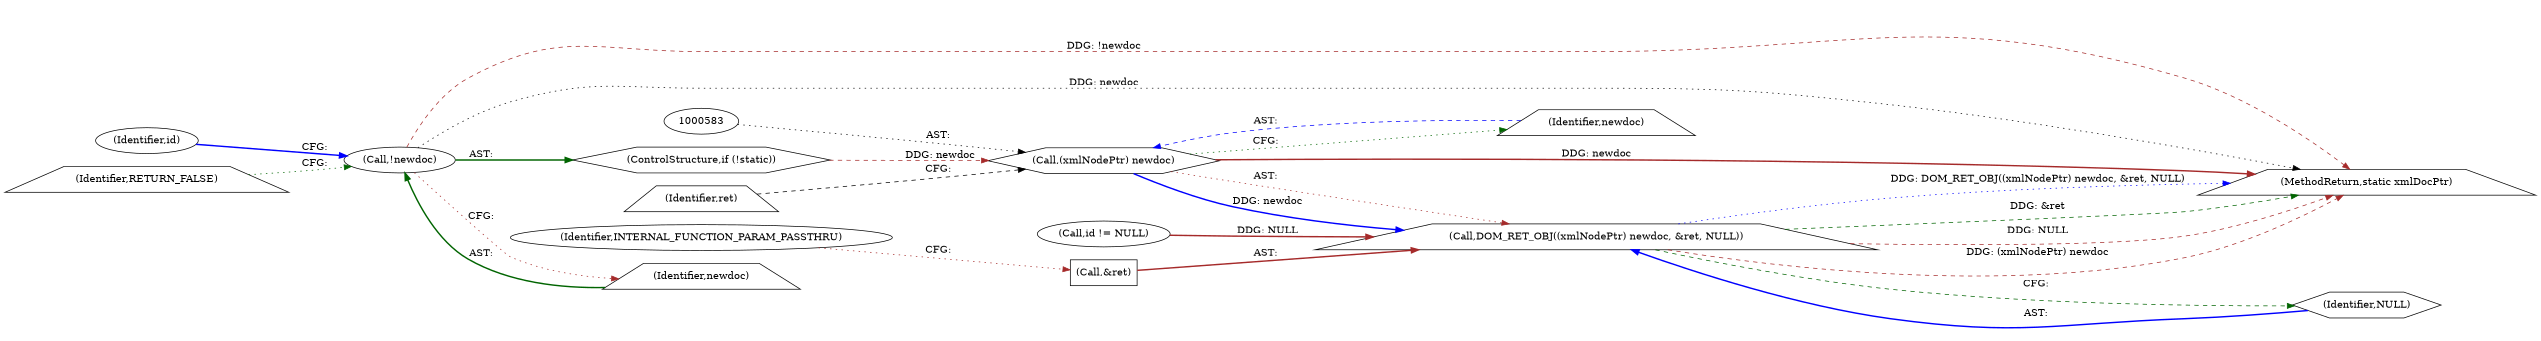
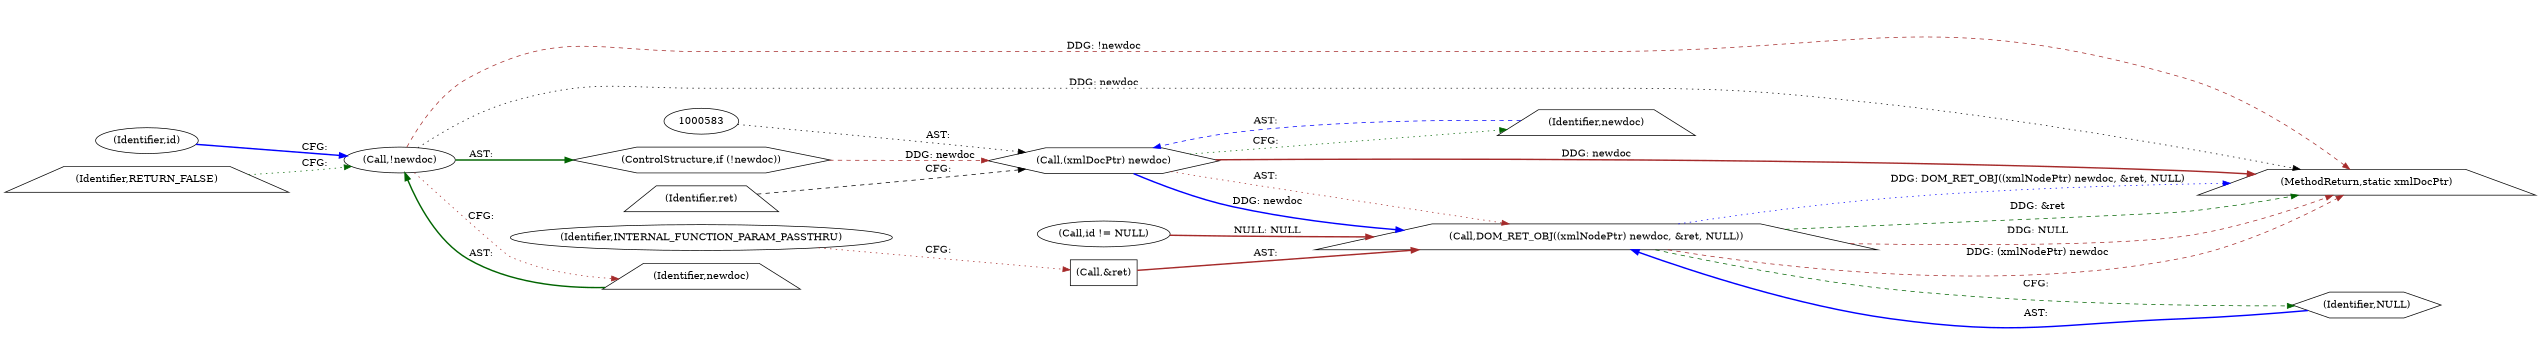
(701, 160) -> (701, 160)
(1104, 161) -> (1104, 161)
(1267, 231) -> (1267, 231)
